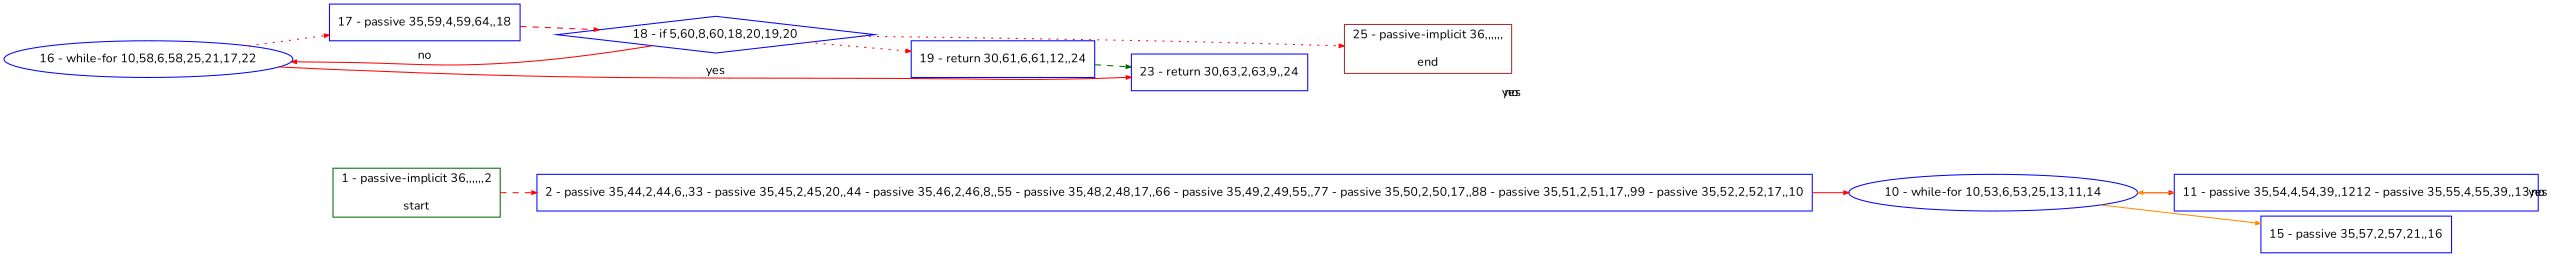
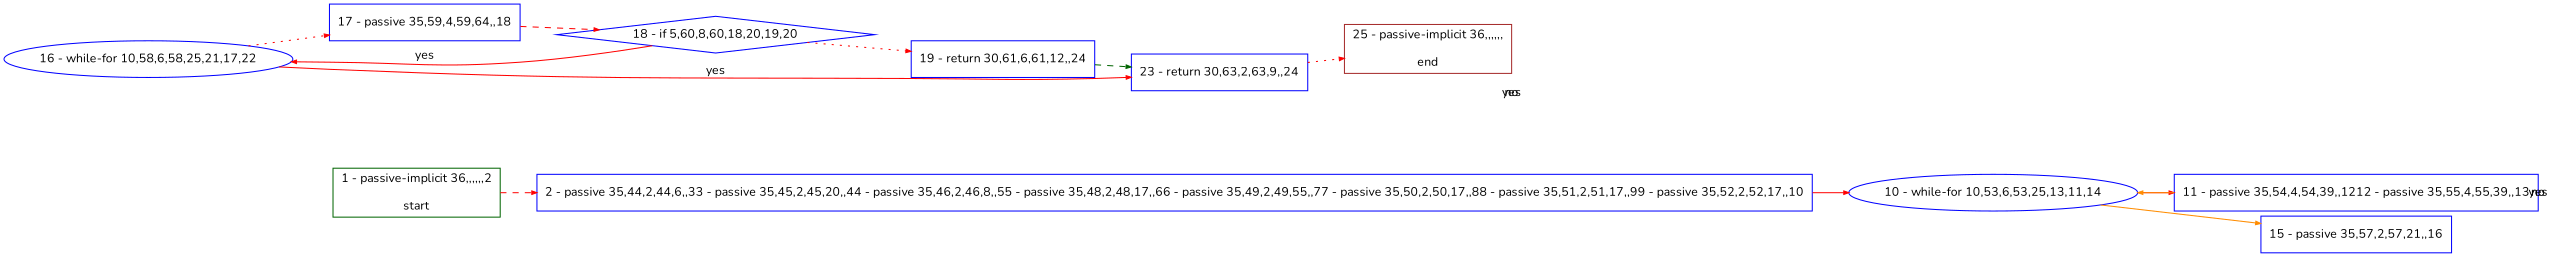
(1100, 40) -> (1324, 61)
(425, 56) -> (425, 56)
